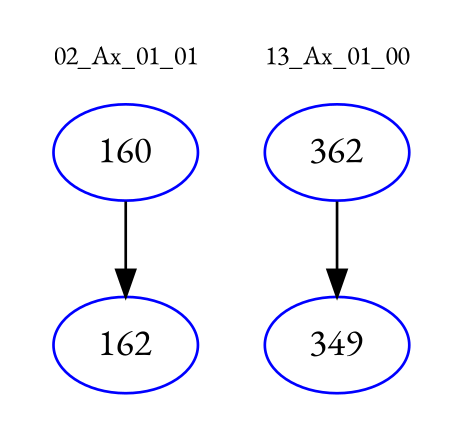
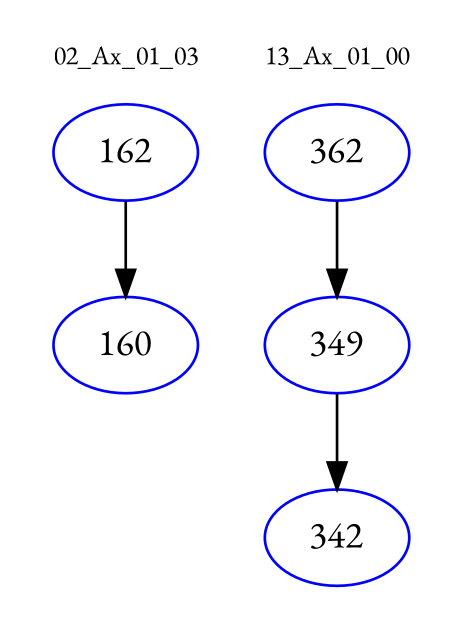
(127, 58) -> (127, 58)
(126, 236) -> (126, 236)
none -> (337, 538)
